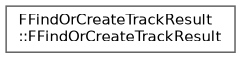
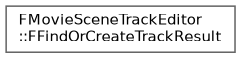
(121, 29) -> (121, 29)
